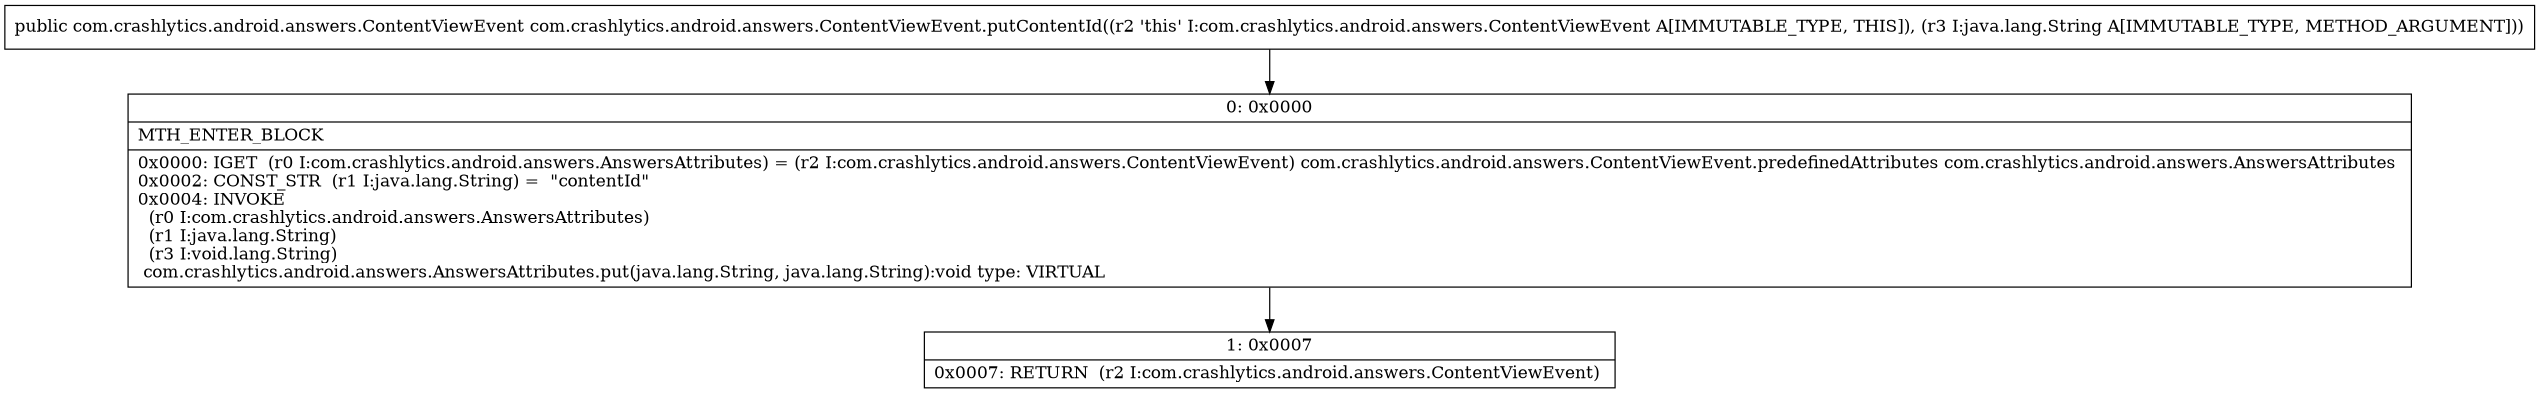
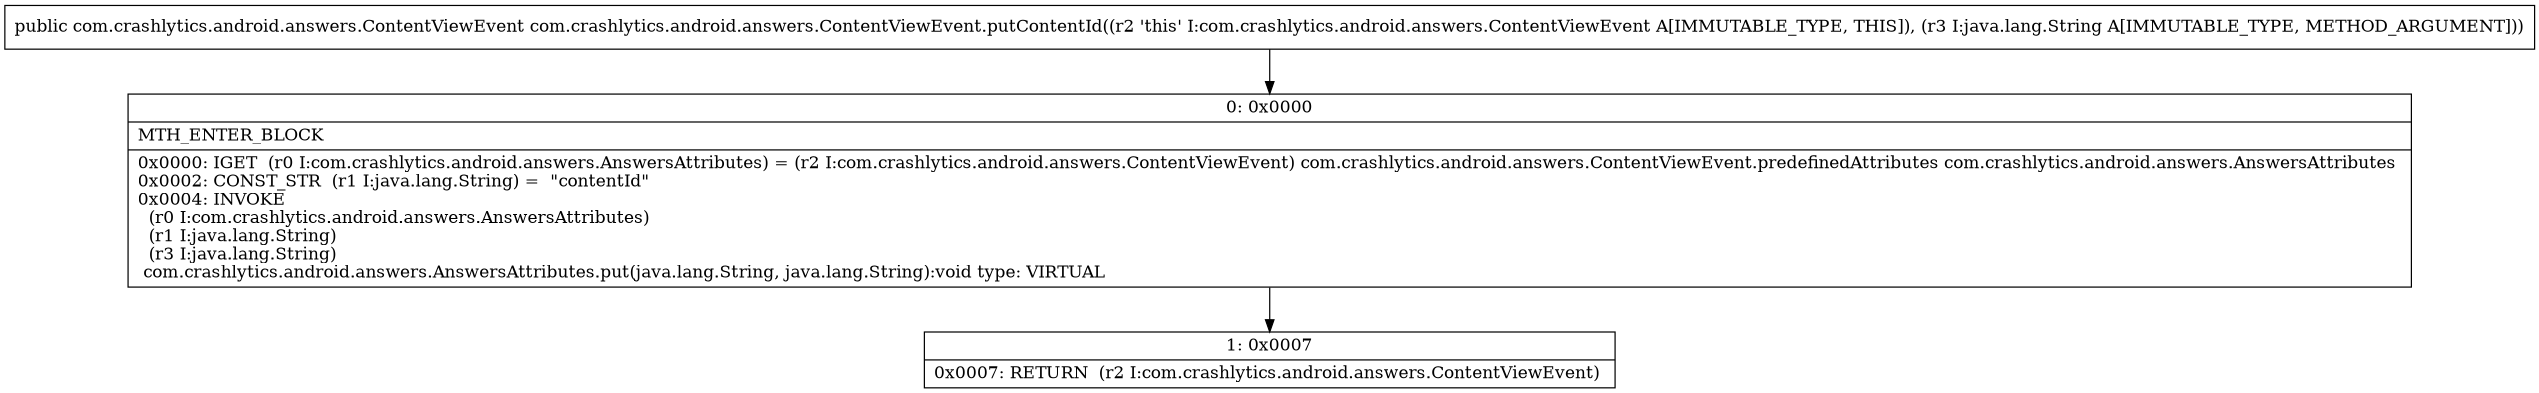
(238, 254) -> (237, 254)
